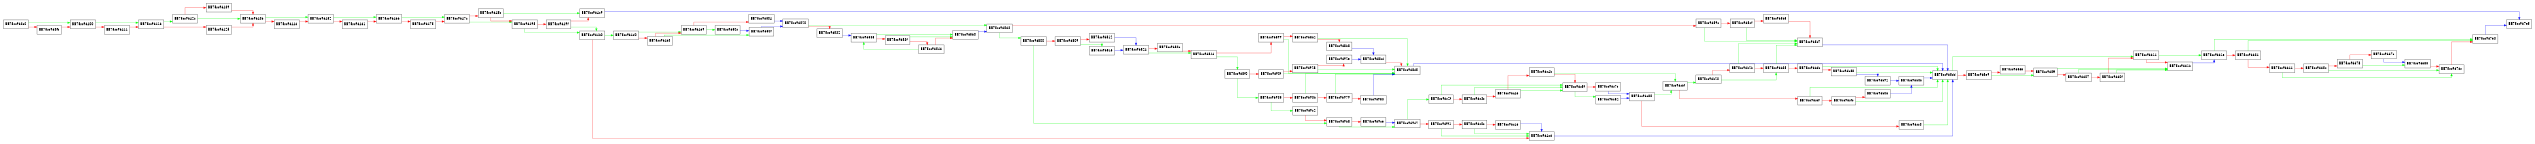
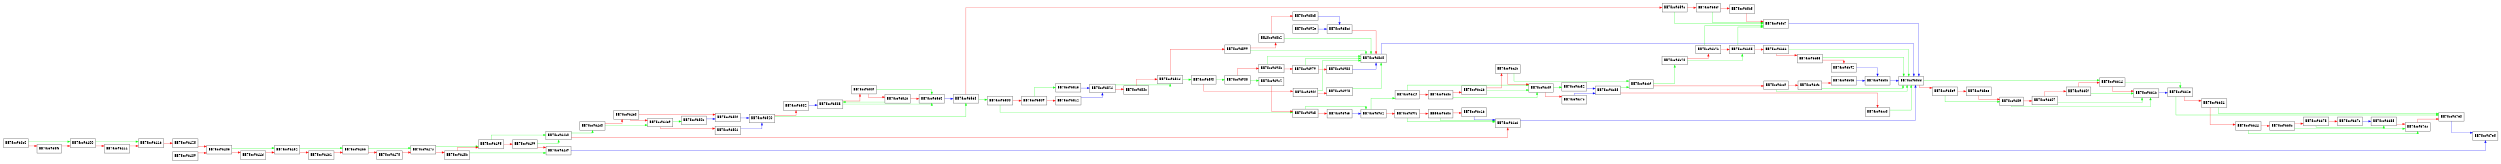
(185, 19) -> none
(705, 35) -> (676, 115)
(1305, 38) -> (1271, 38)
(1331, 65) -> none
(1867, 74) -> (1834, 60)
(1474, 124) -> (1441, 114)
